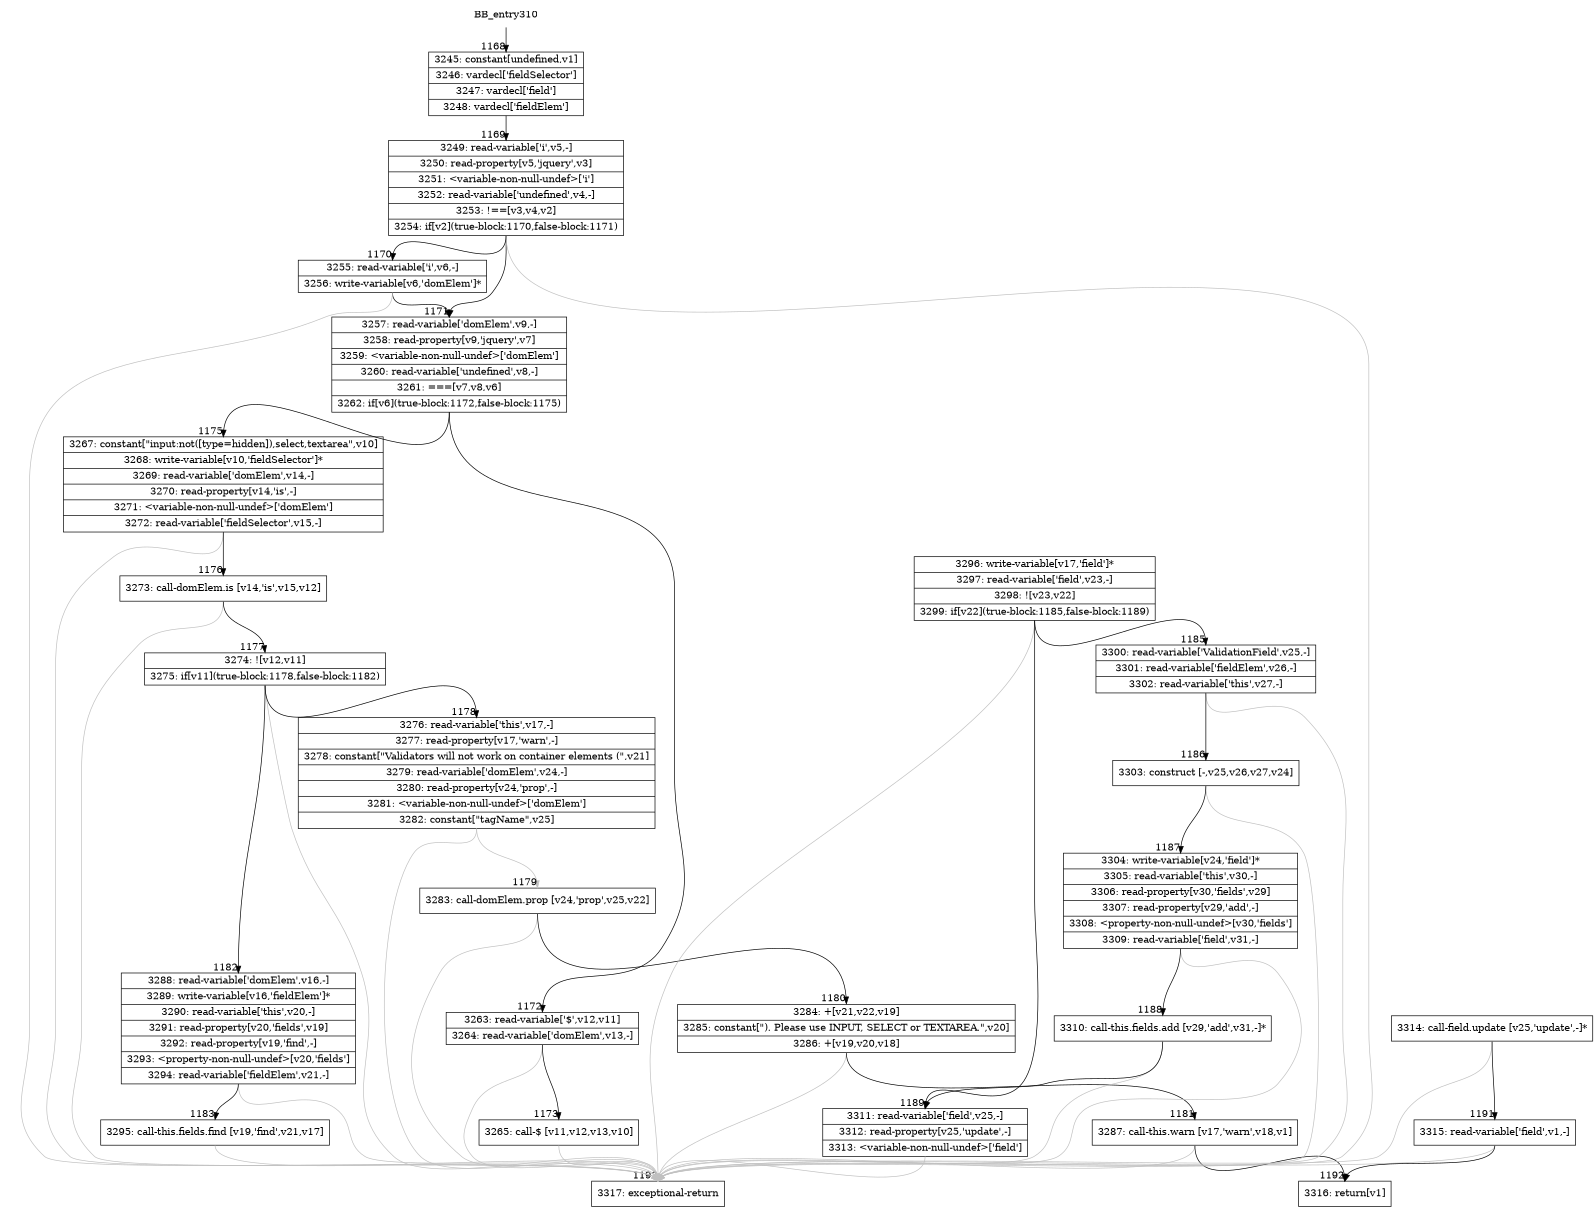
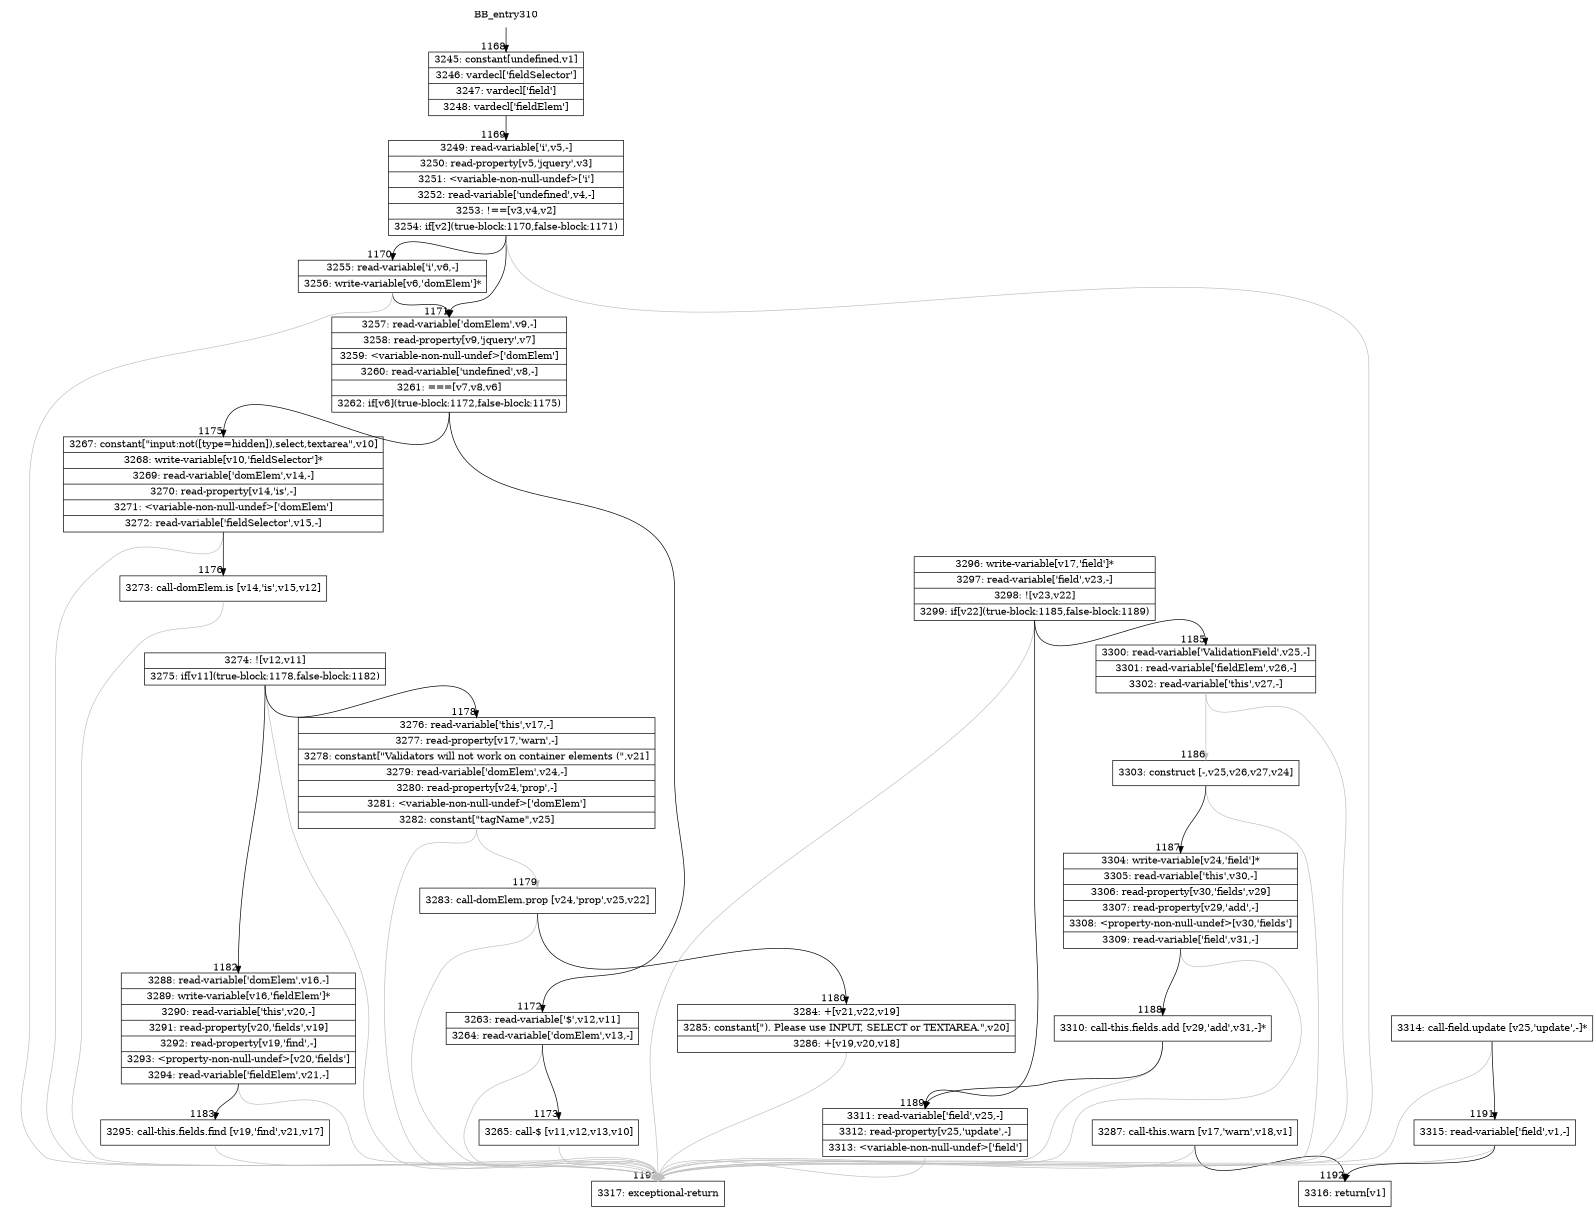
(241, 625) -> none
(1206, 723) -> (1206, 723)
(1063, 1085) -> none
